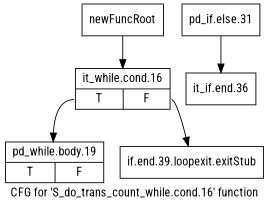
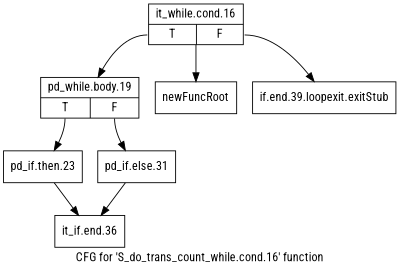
(123, 48) -> (196, 59)
none -> (116, 131)
none -> (43, 167)
